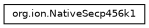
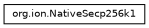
(74, 14) -> (74, 14)
